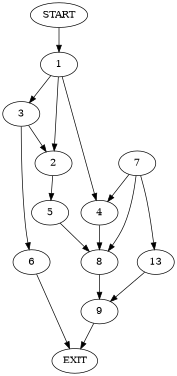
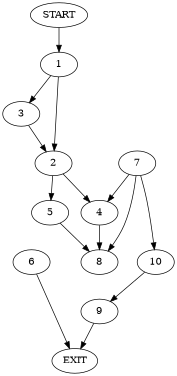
(78, 135) -> (74, 185)
(23, 185) -> none
(156, 262) -> (156, 262)
(99, 283) -> none
